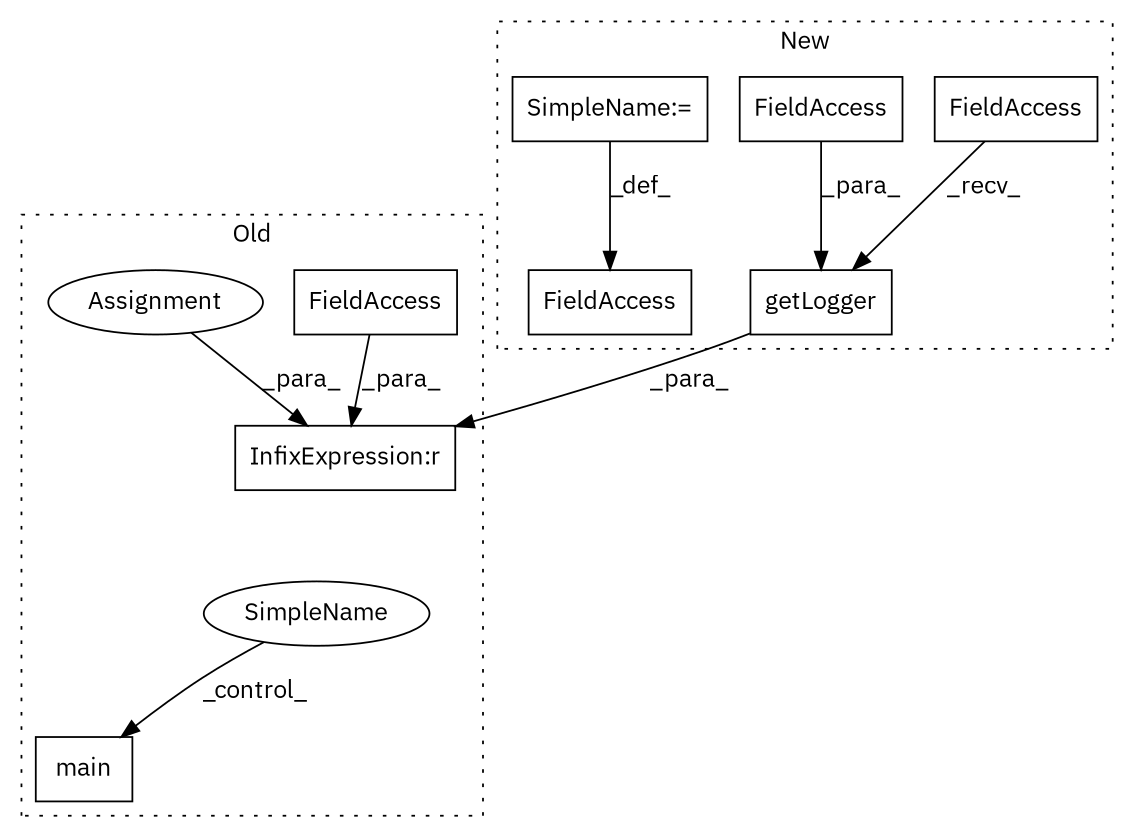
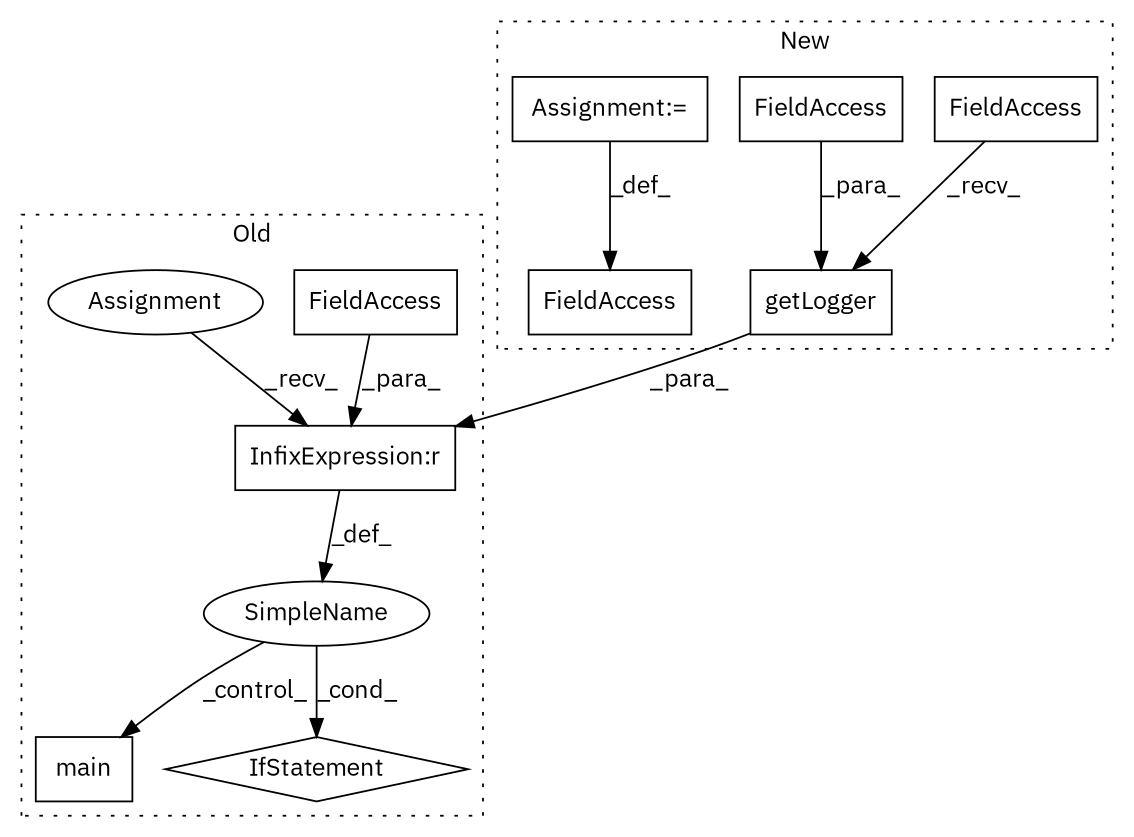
(610, 109) -> (610, 109)
(302, 380) -> (302, 380)
none -> (333, 527)
none -> (317, 769)
